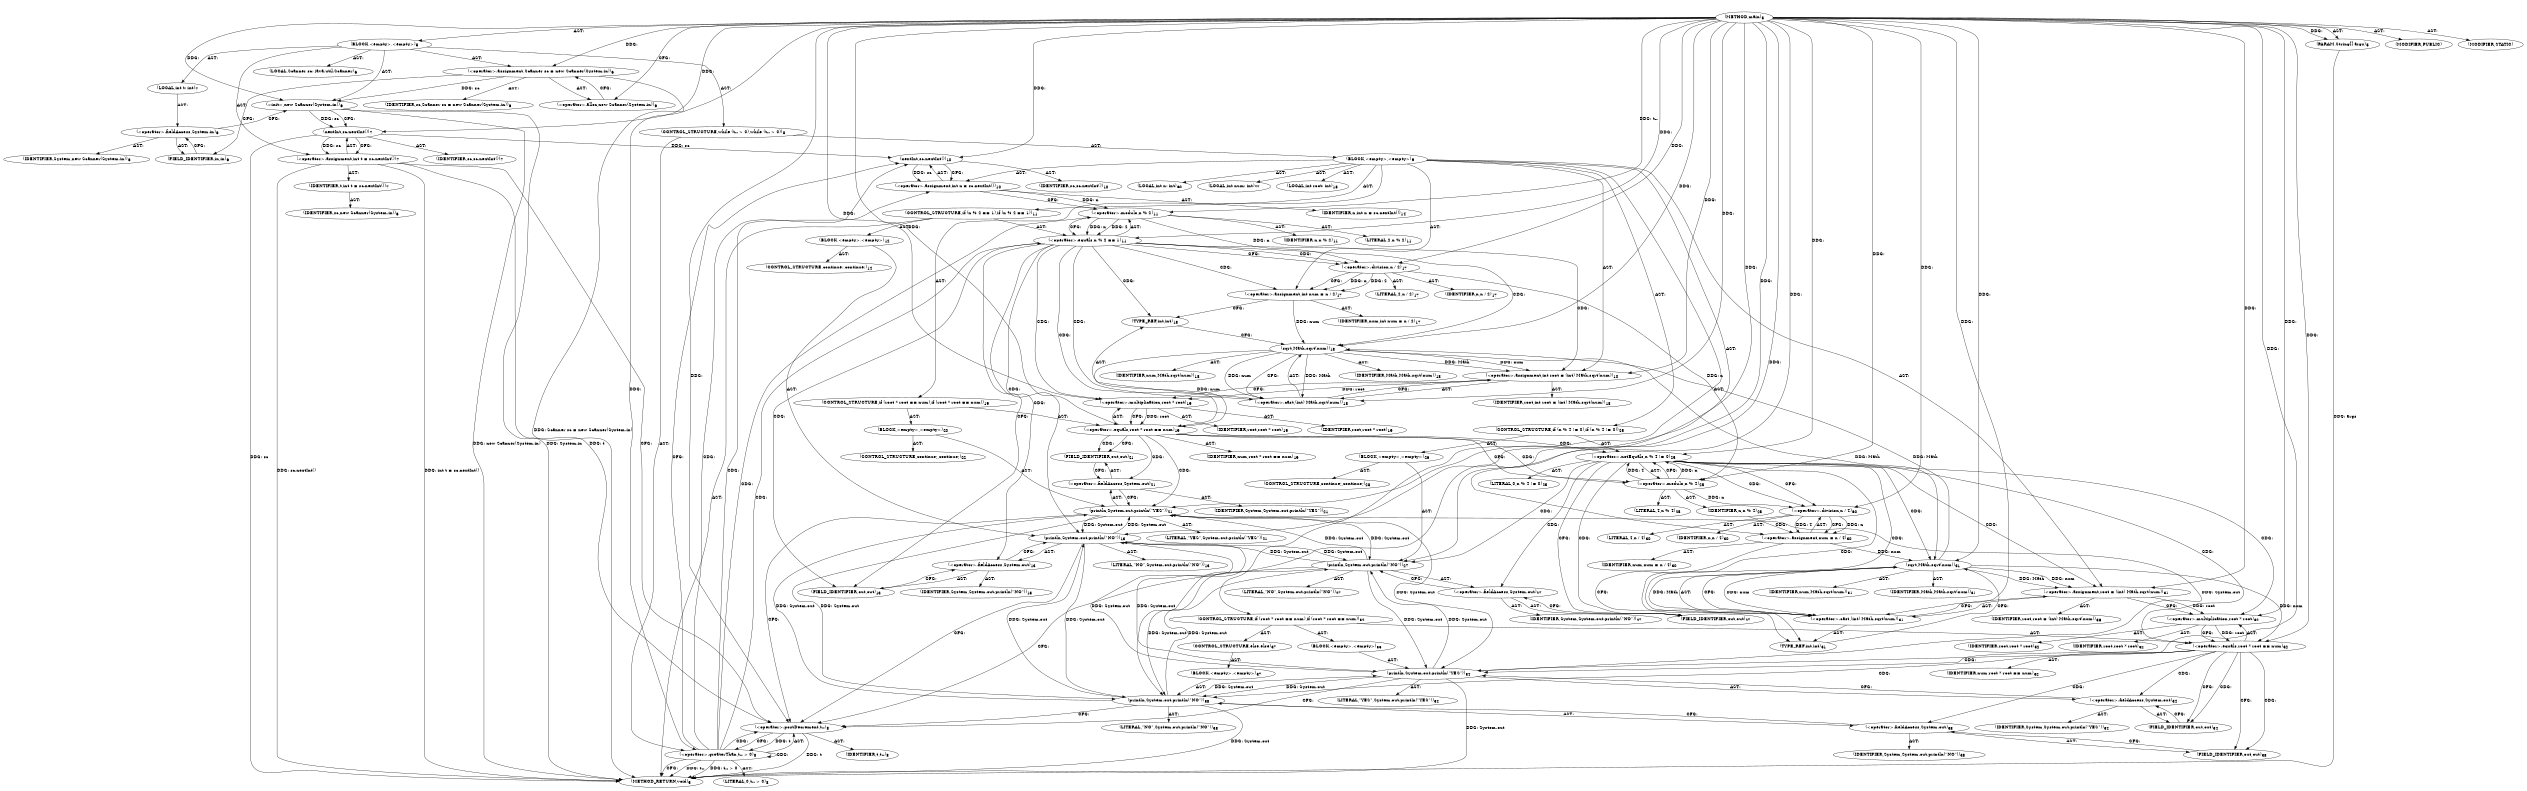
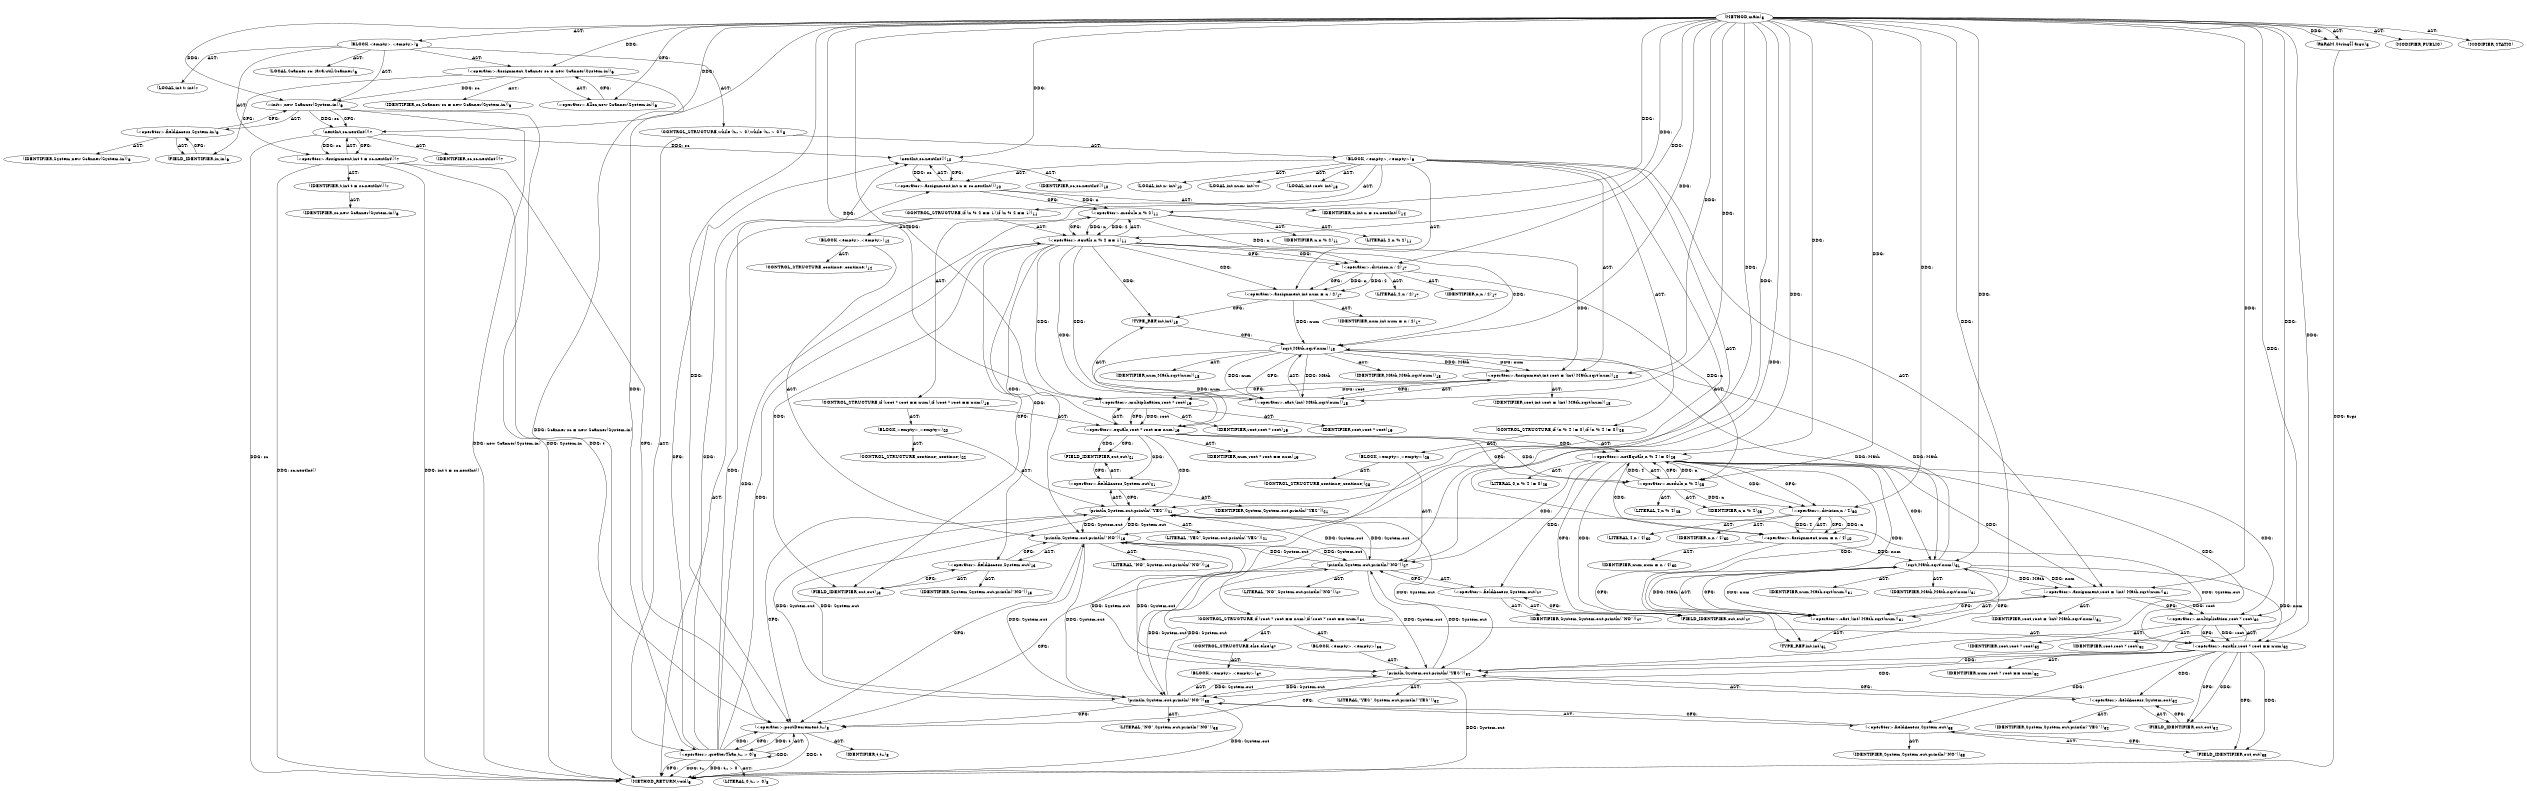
(178, 109) -> (265, 125)
(1649, 119) -> (1649, 119)
(1179, 186) -> (1179, 186)
(1769, 524) -> (1618, 513)
(1849, 538) -> (1849, 538)
(2099, 619) -> (2099, 619)
